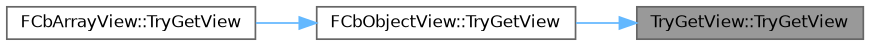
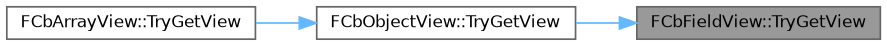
(750, 23) -> (759, 23)
